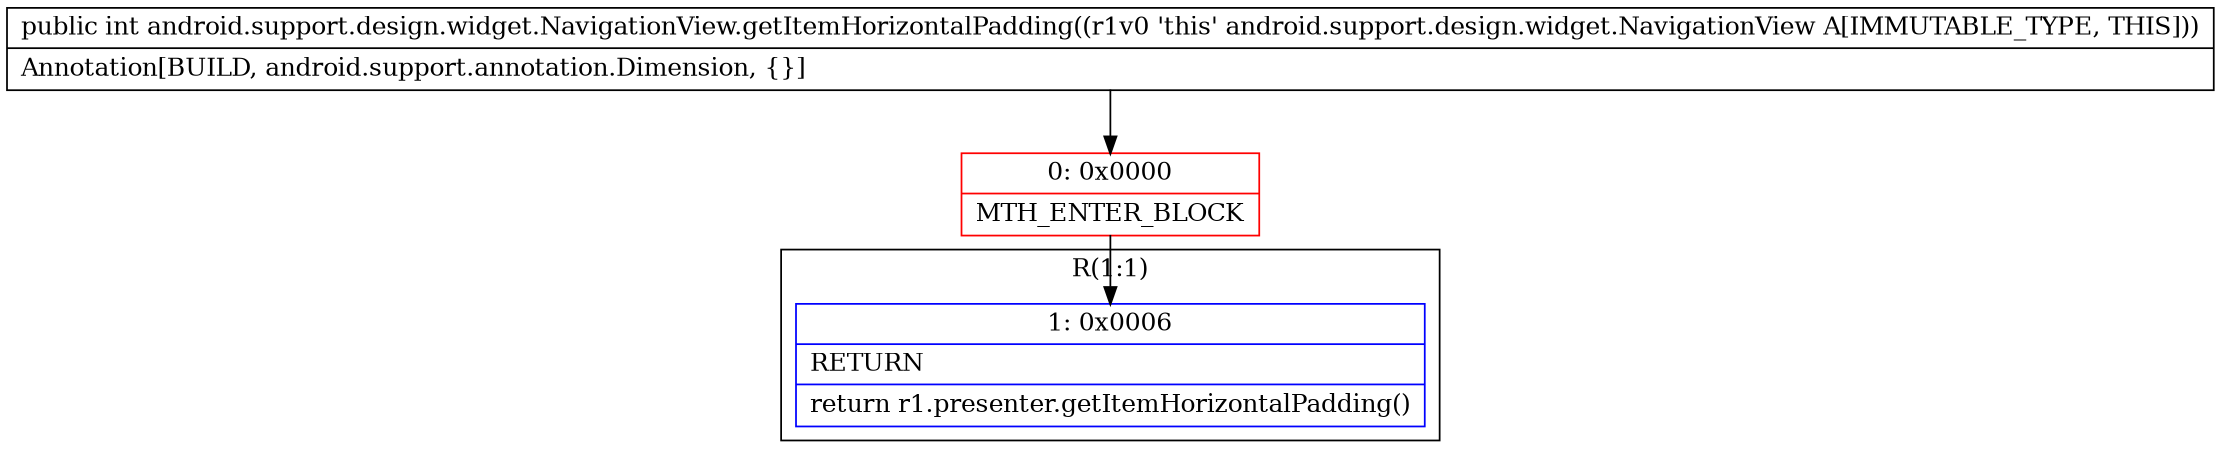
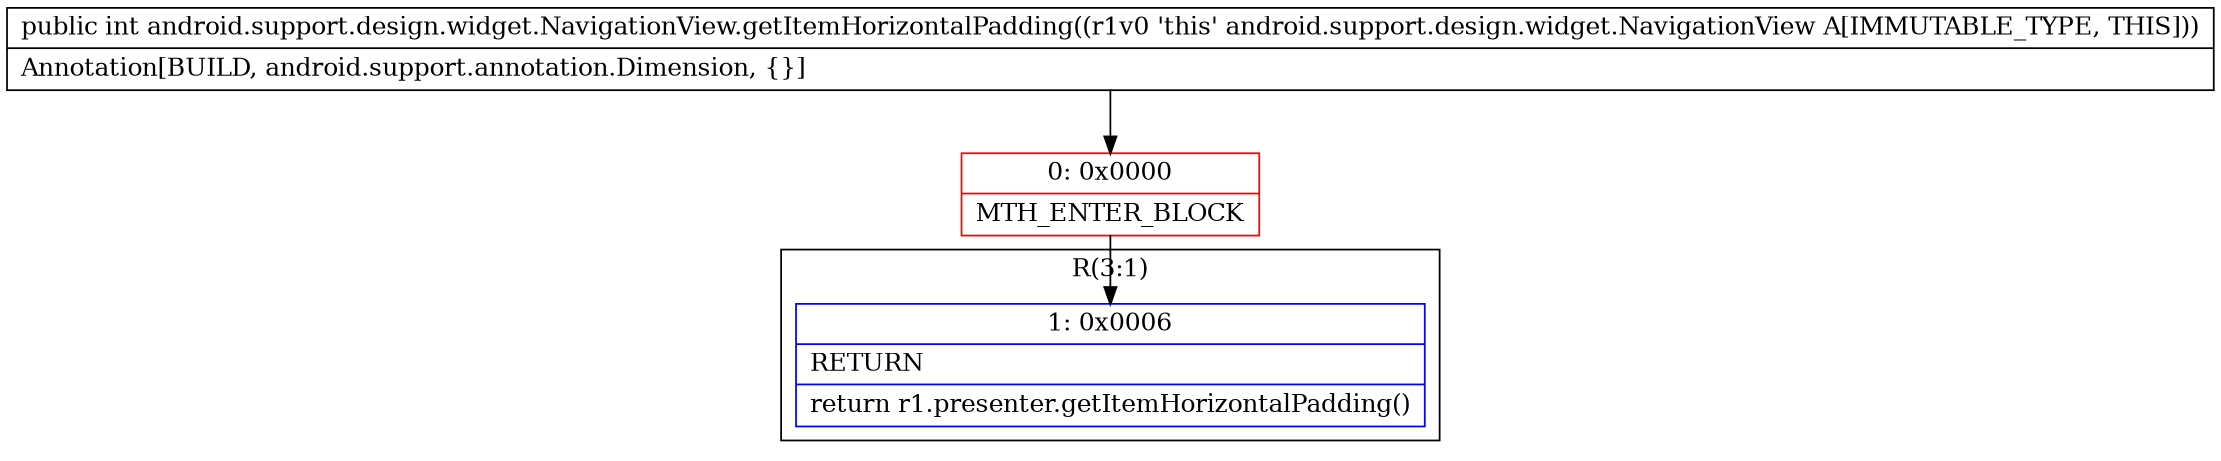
(1110, 270) -> (1110, 270)
